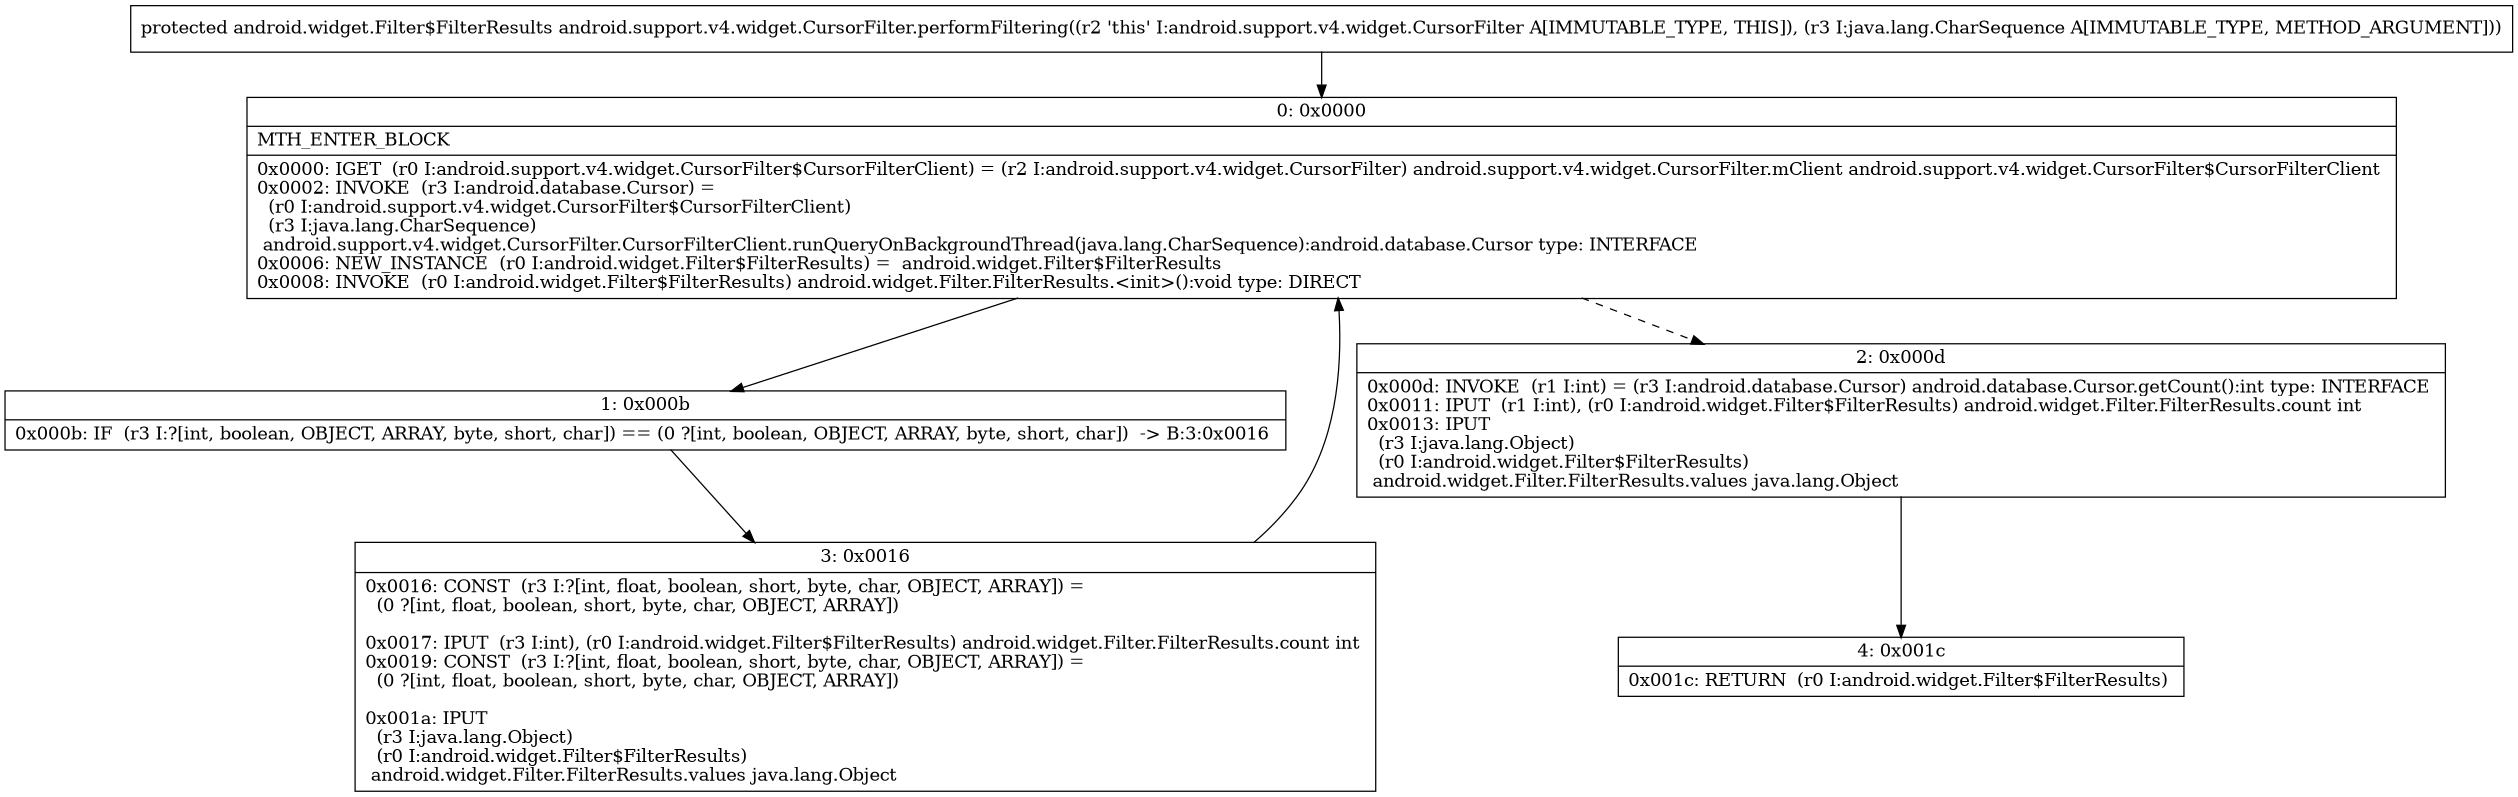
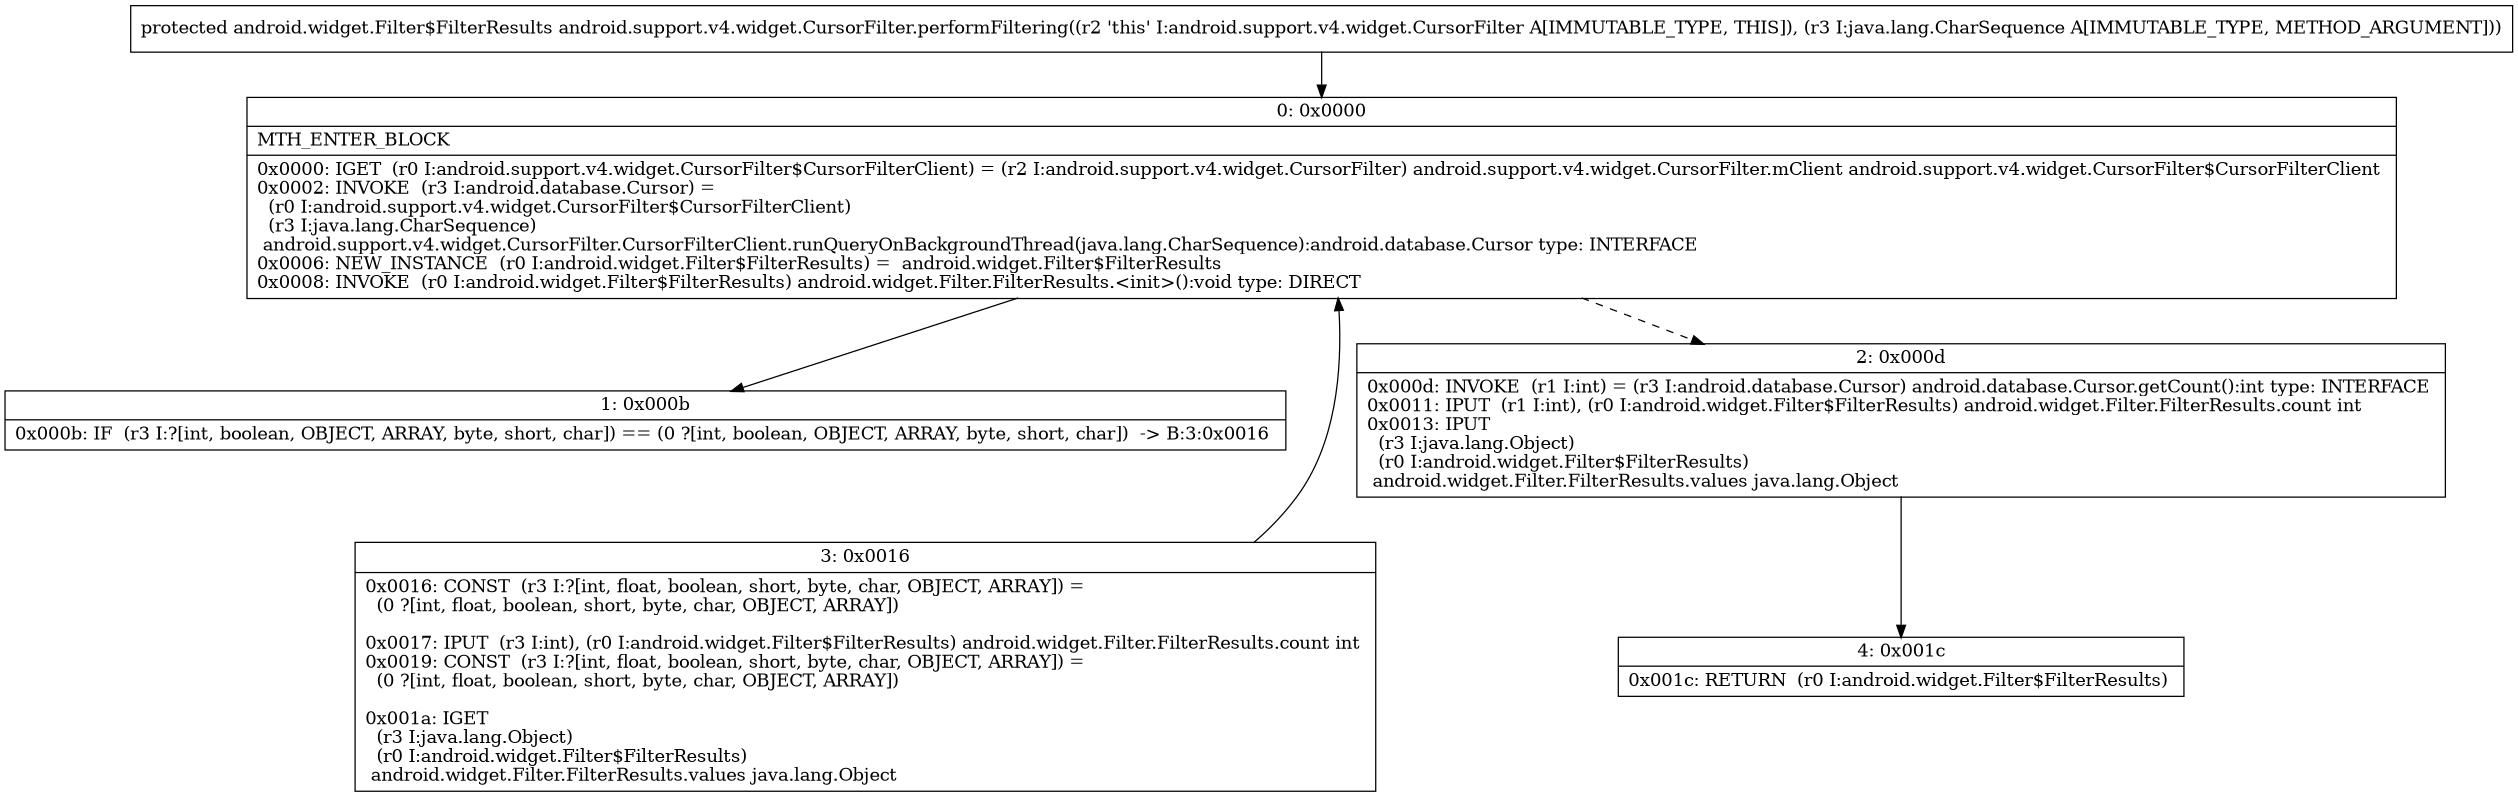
(708, 492) -> none
(432, 719) -> (432, 719)
